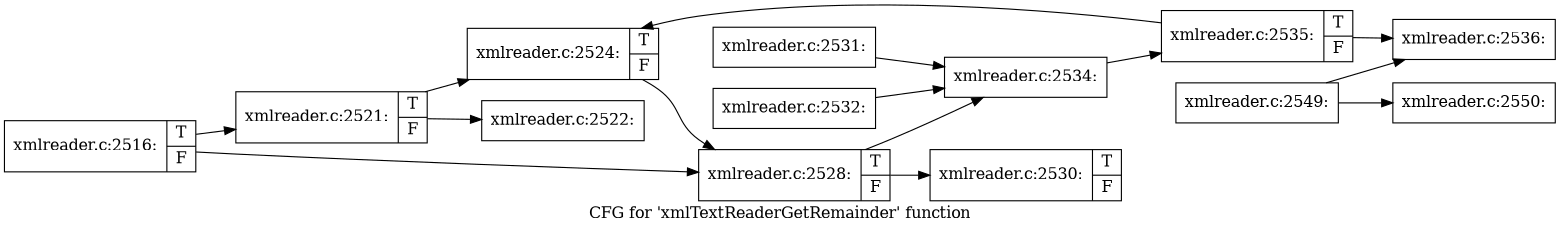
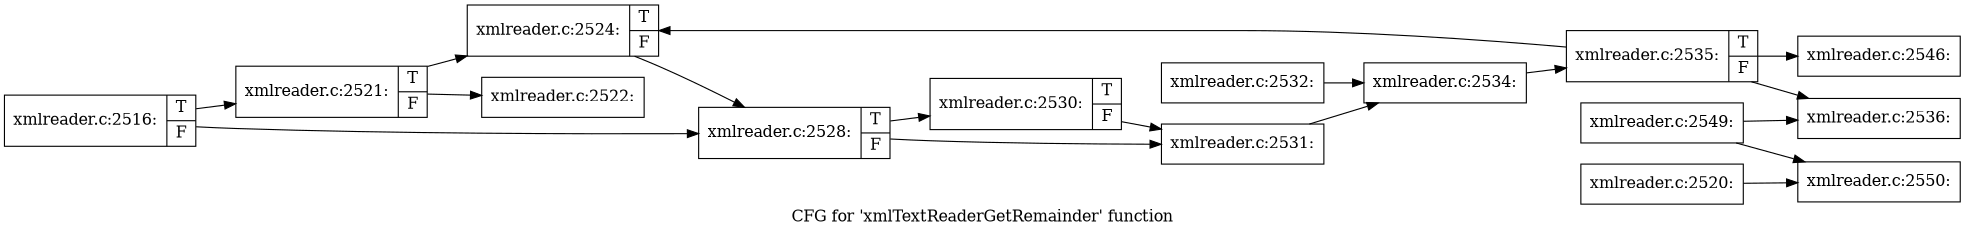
none -> (1879, 56)
none -> (1136, 124)
(919, 127) -> (1020, 143)
none -> (1662, 184)
